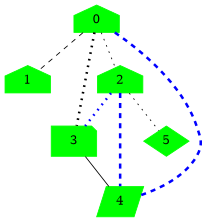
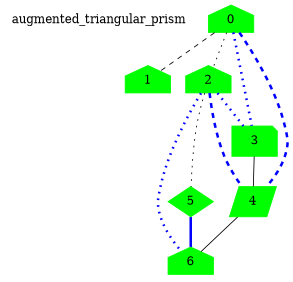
none -> (99, 20)
(86, 79) -> (243, 79)
none -> (191, 262)
